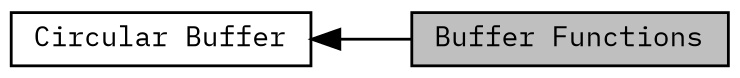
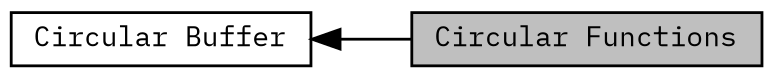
(570, 39) -> (587, 39)
